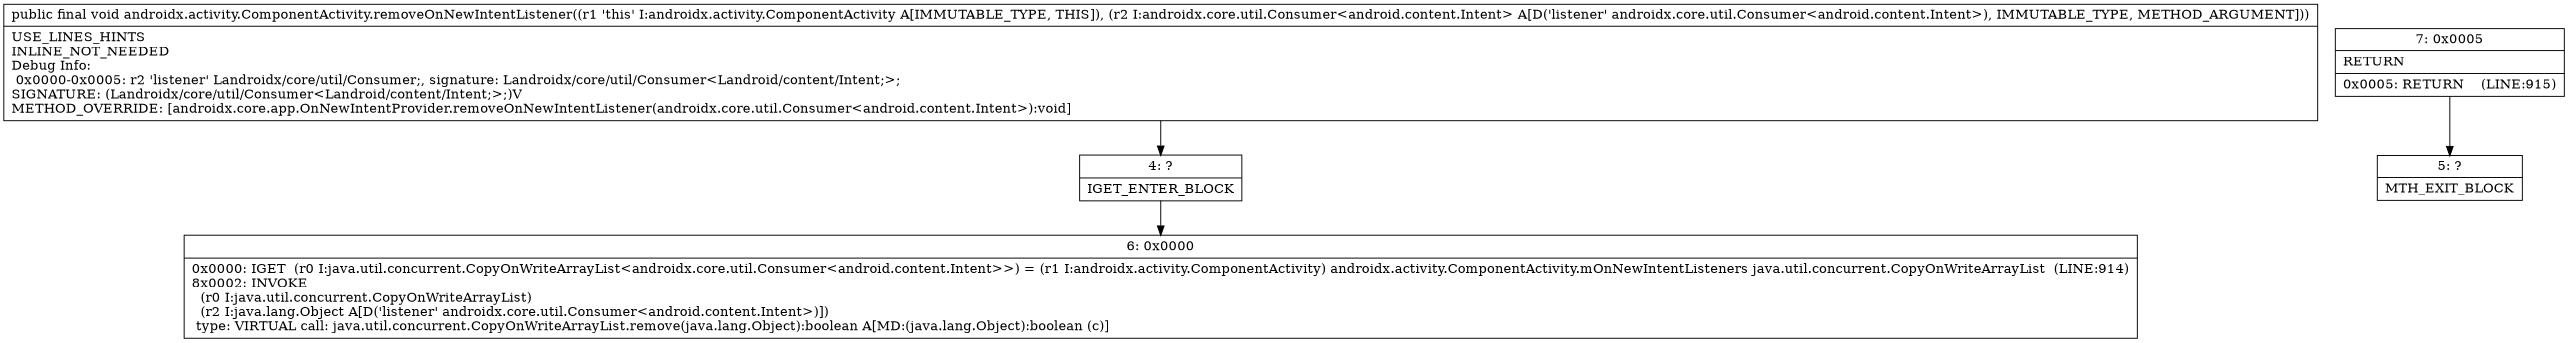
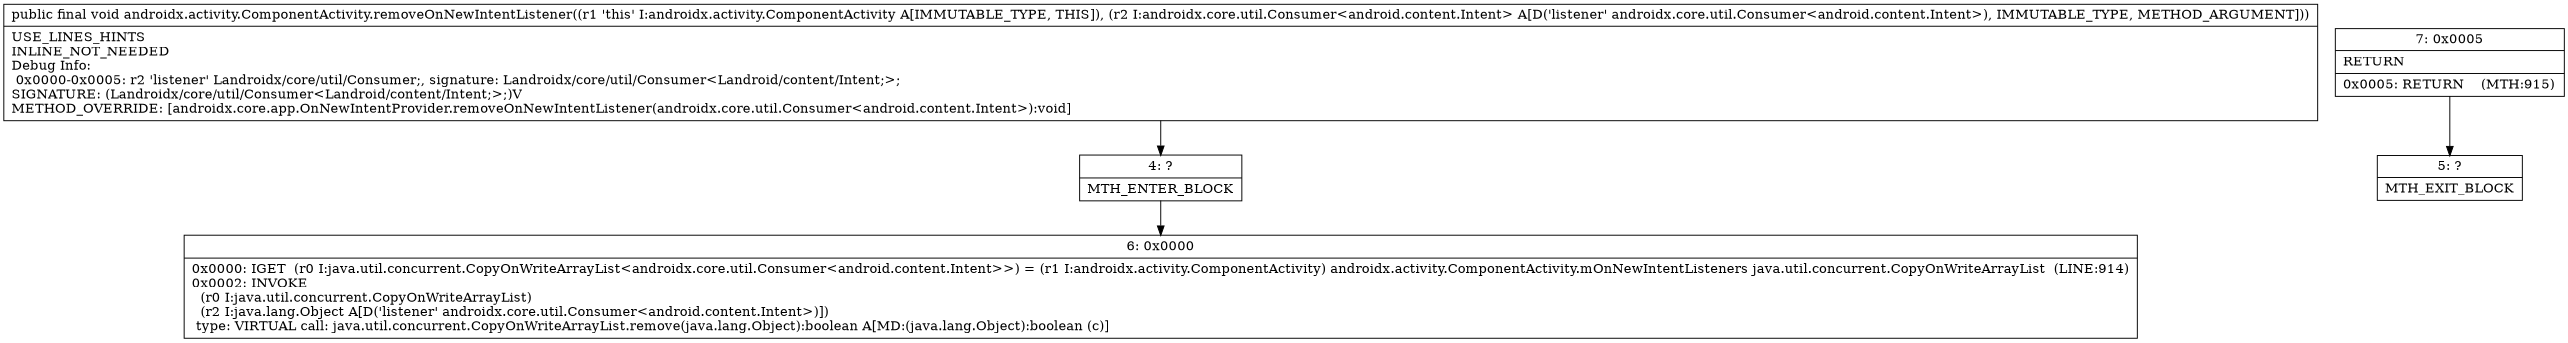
(2450, 84) -> (2449, 84)
(1161, 189) -> (1161, 189)
(254, 283) -> (254, 283)
